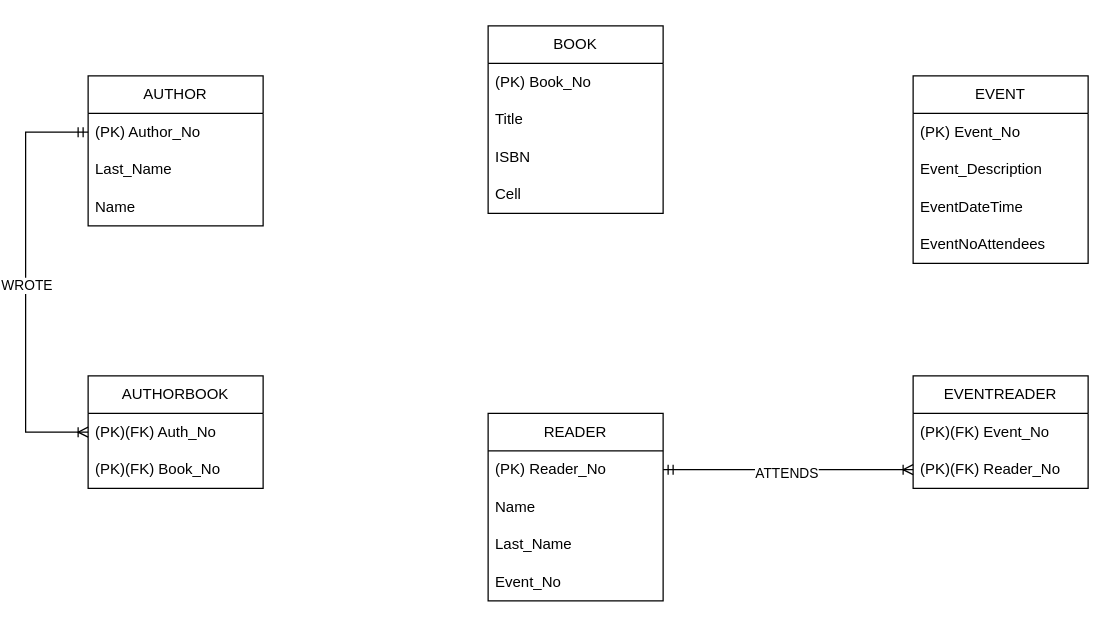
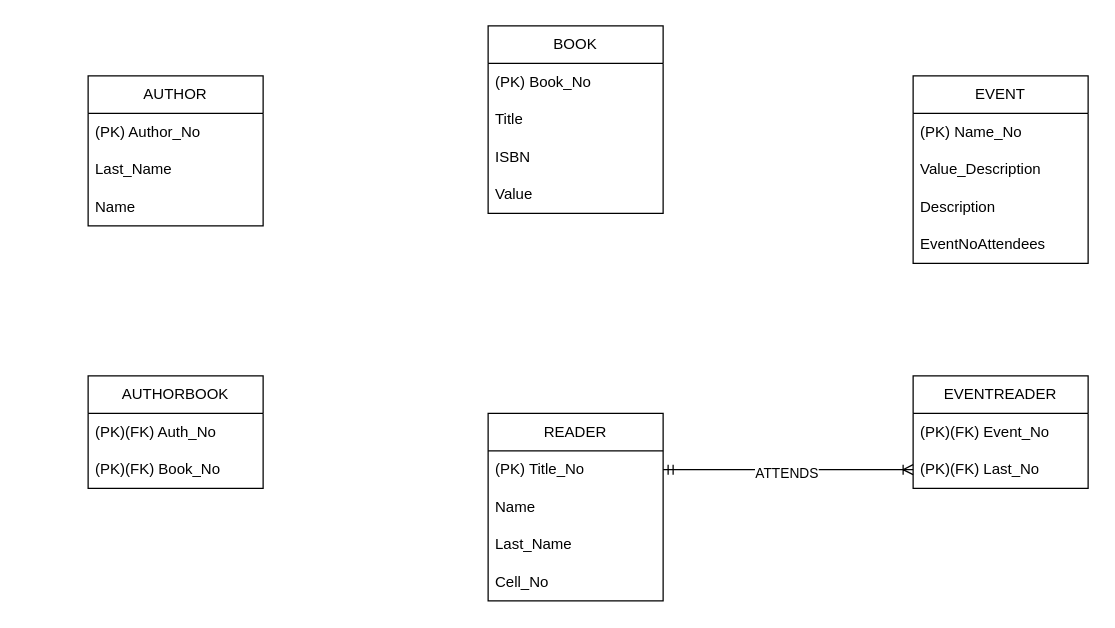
(973, 132) -> (969, 132)
(988, 169) -> (986, 169)
(509, 194) -> (515, 194)
(973, 207) -> (963, 207)
(26, 282) -> none
(552, 469) -> (544, 469)
(994, 469) -> (986, 469)
(529, 582) -> (521, 582)
